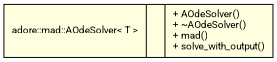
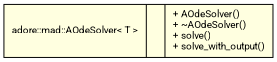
(191, 36) -> (192, 36)
